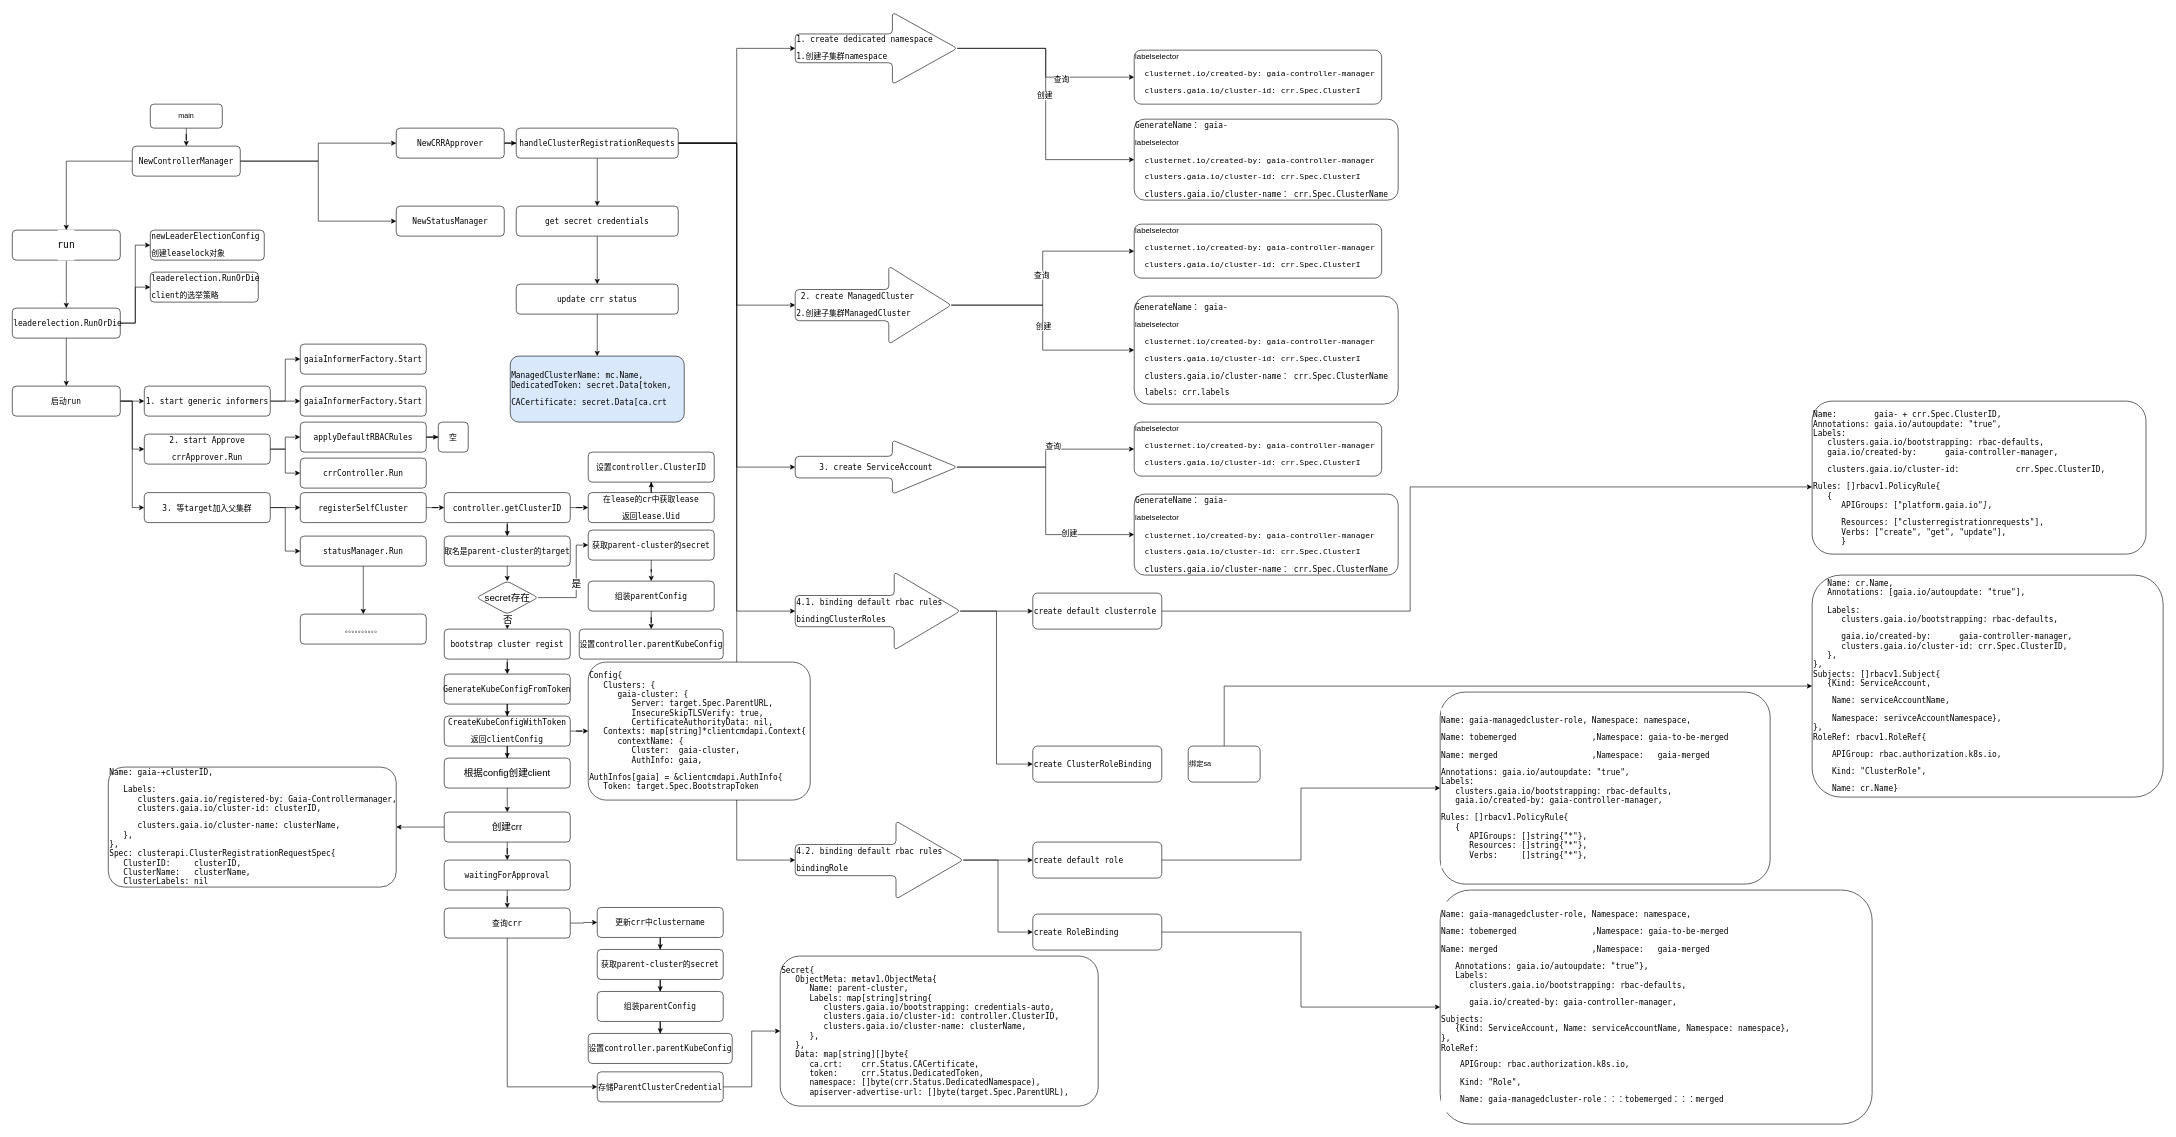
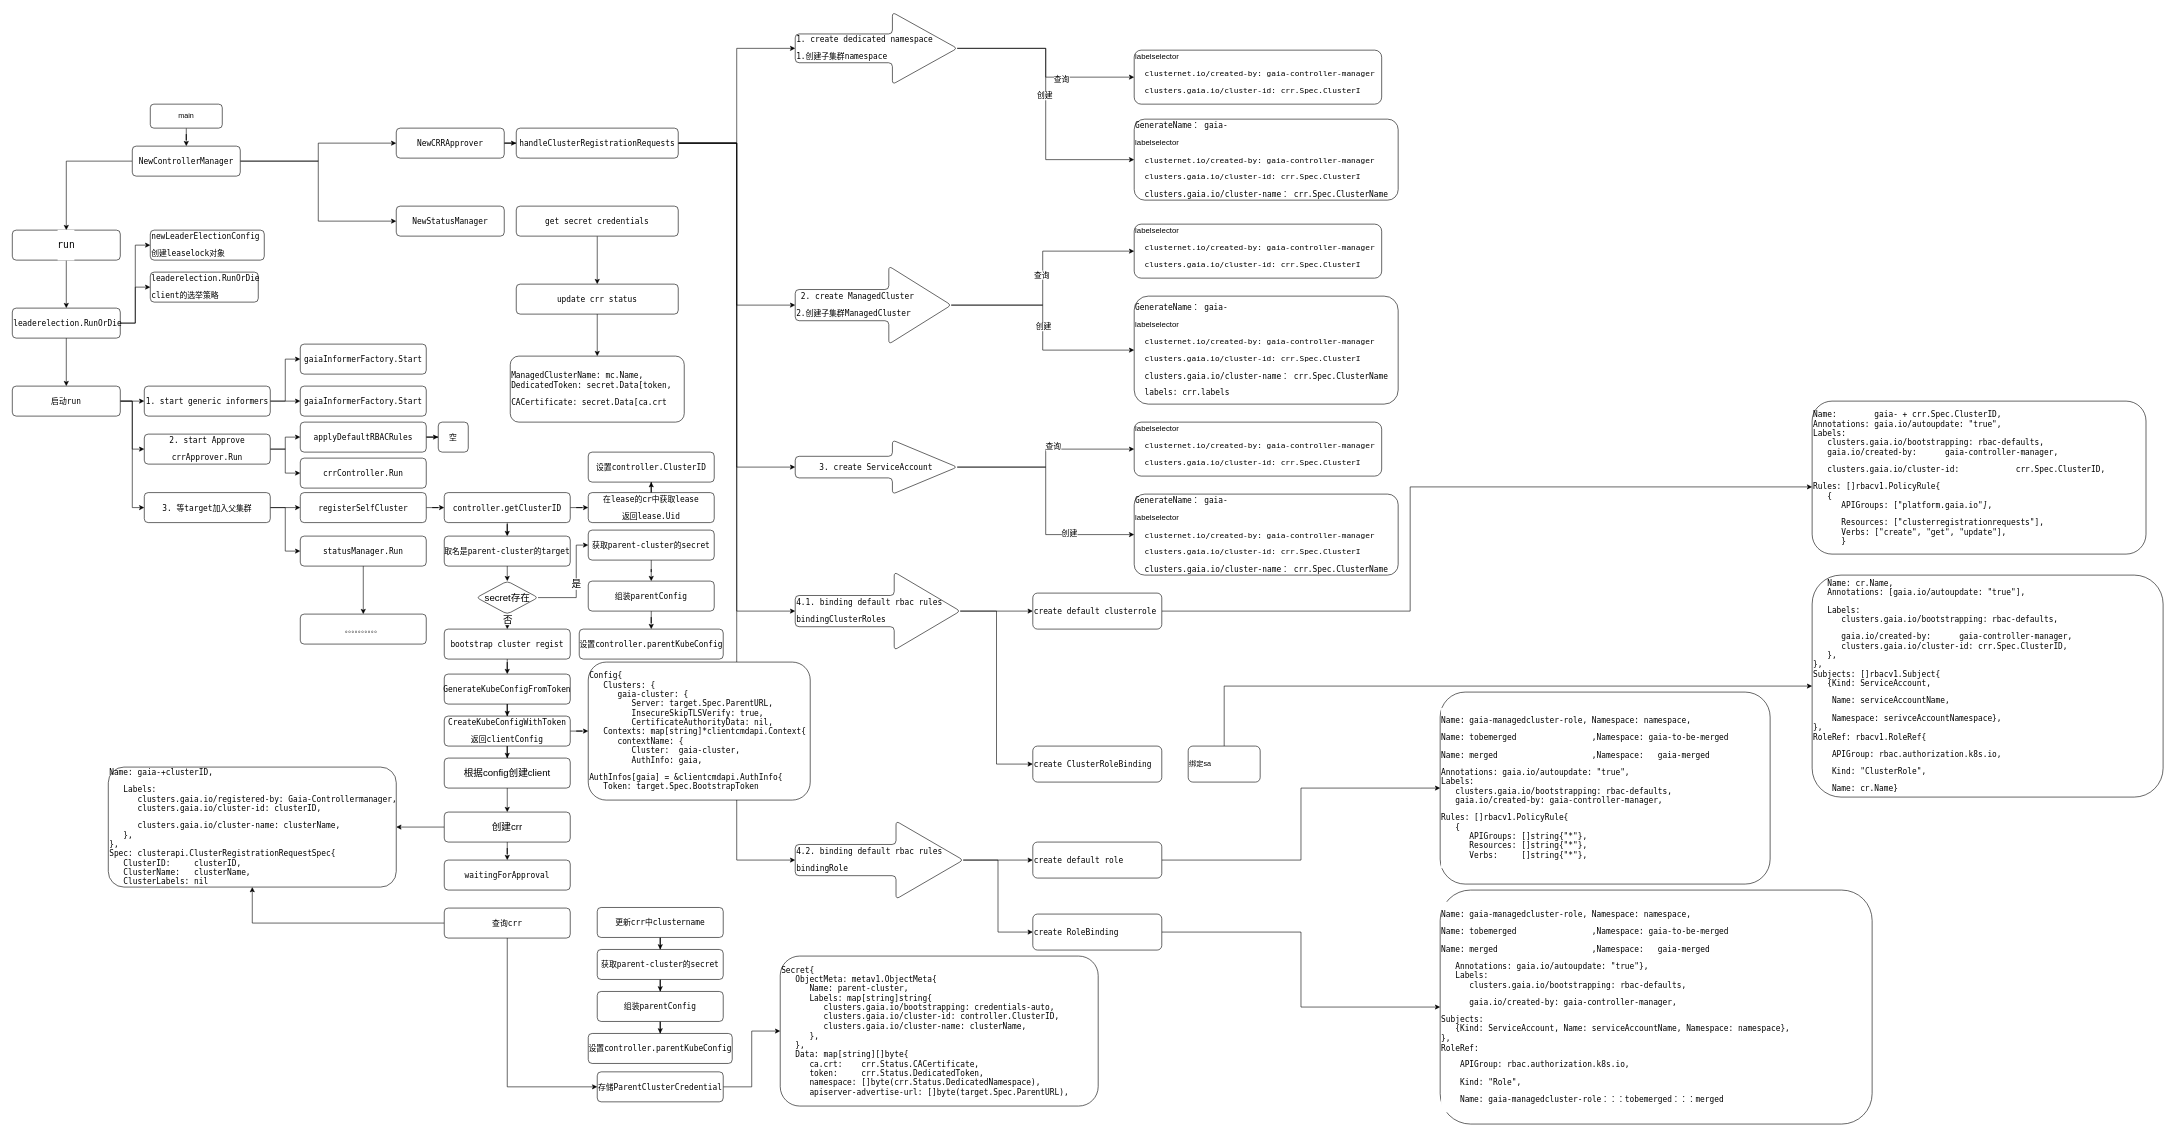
(597, 200) -> none
(597, 389) -> (597, 389)
(507, 899) -> none
(587, 923) -> (252, 923)
